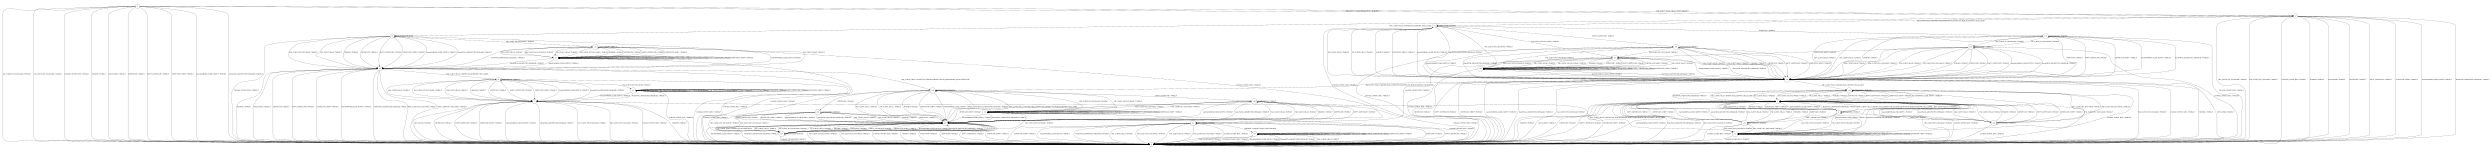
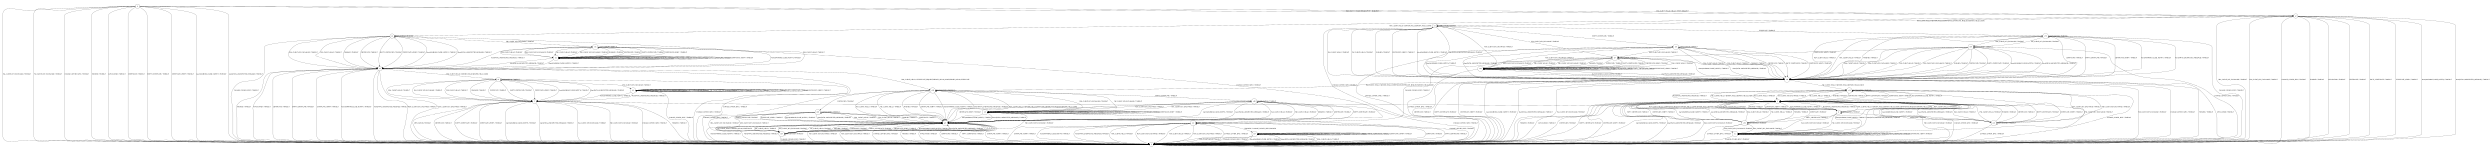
(1139, 104) -> (1121, 104)
(702, 123) -> none
